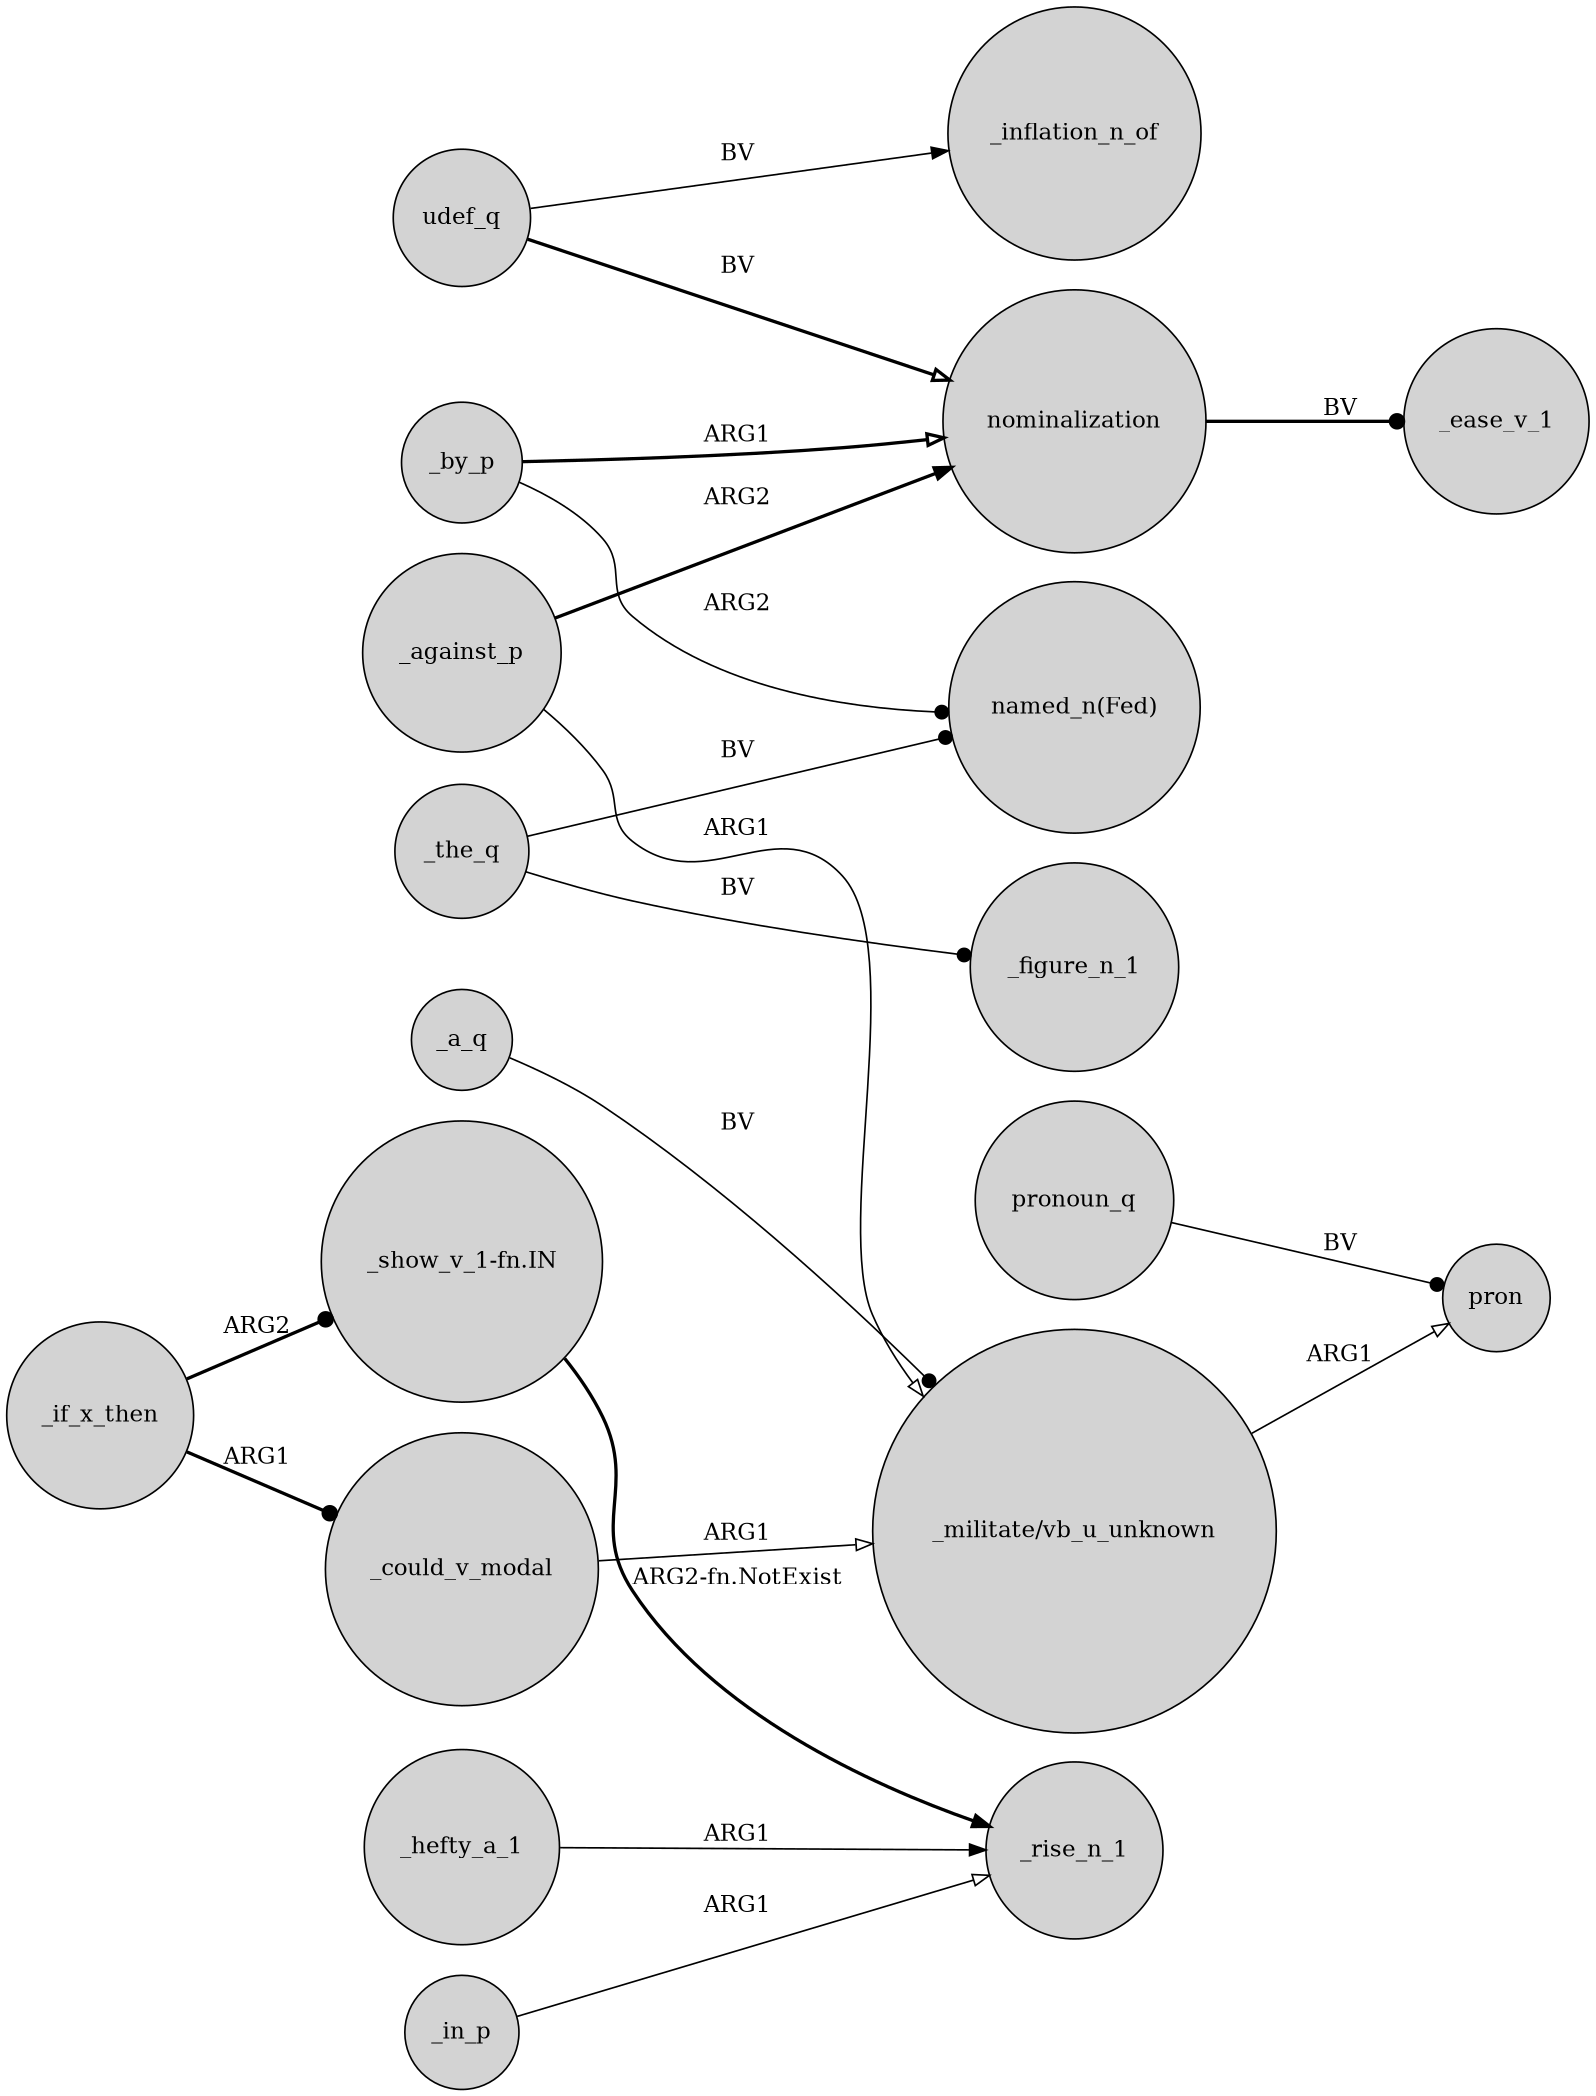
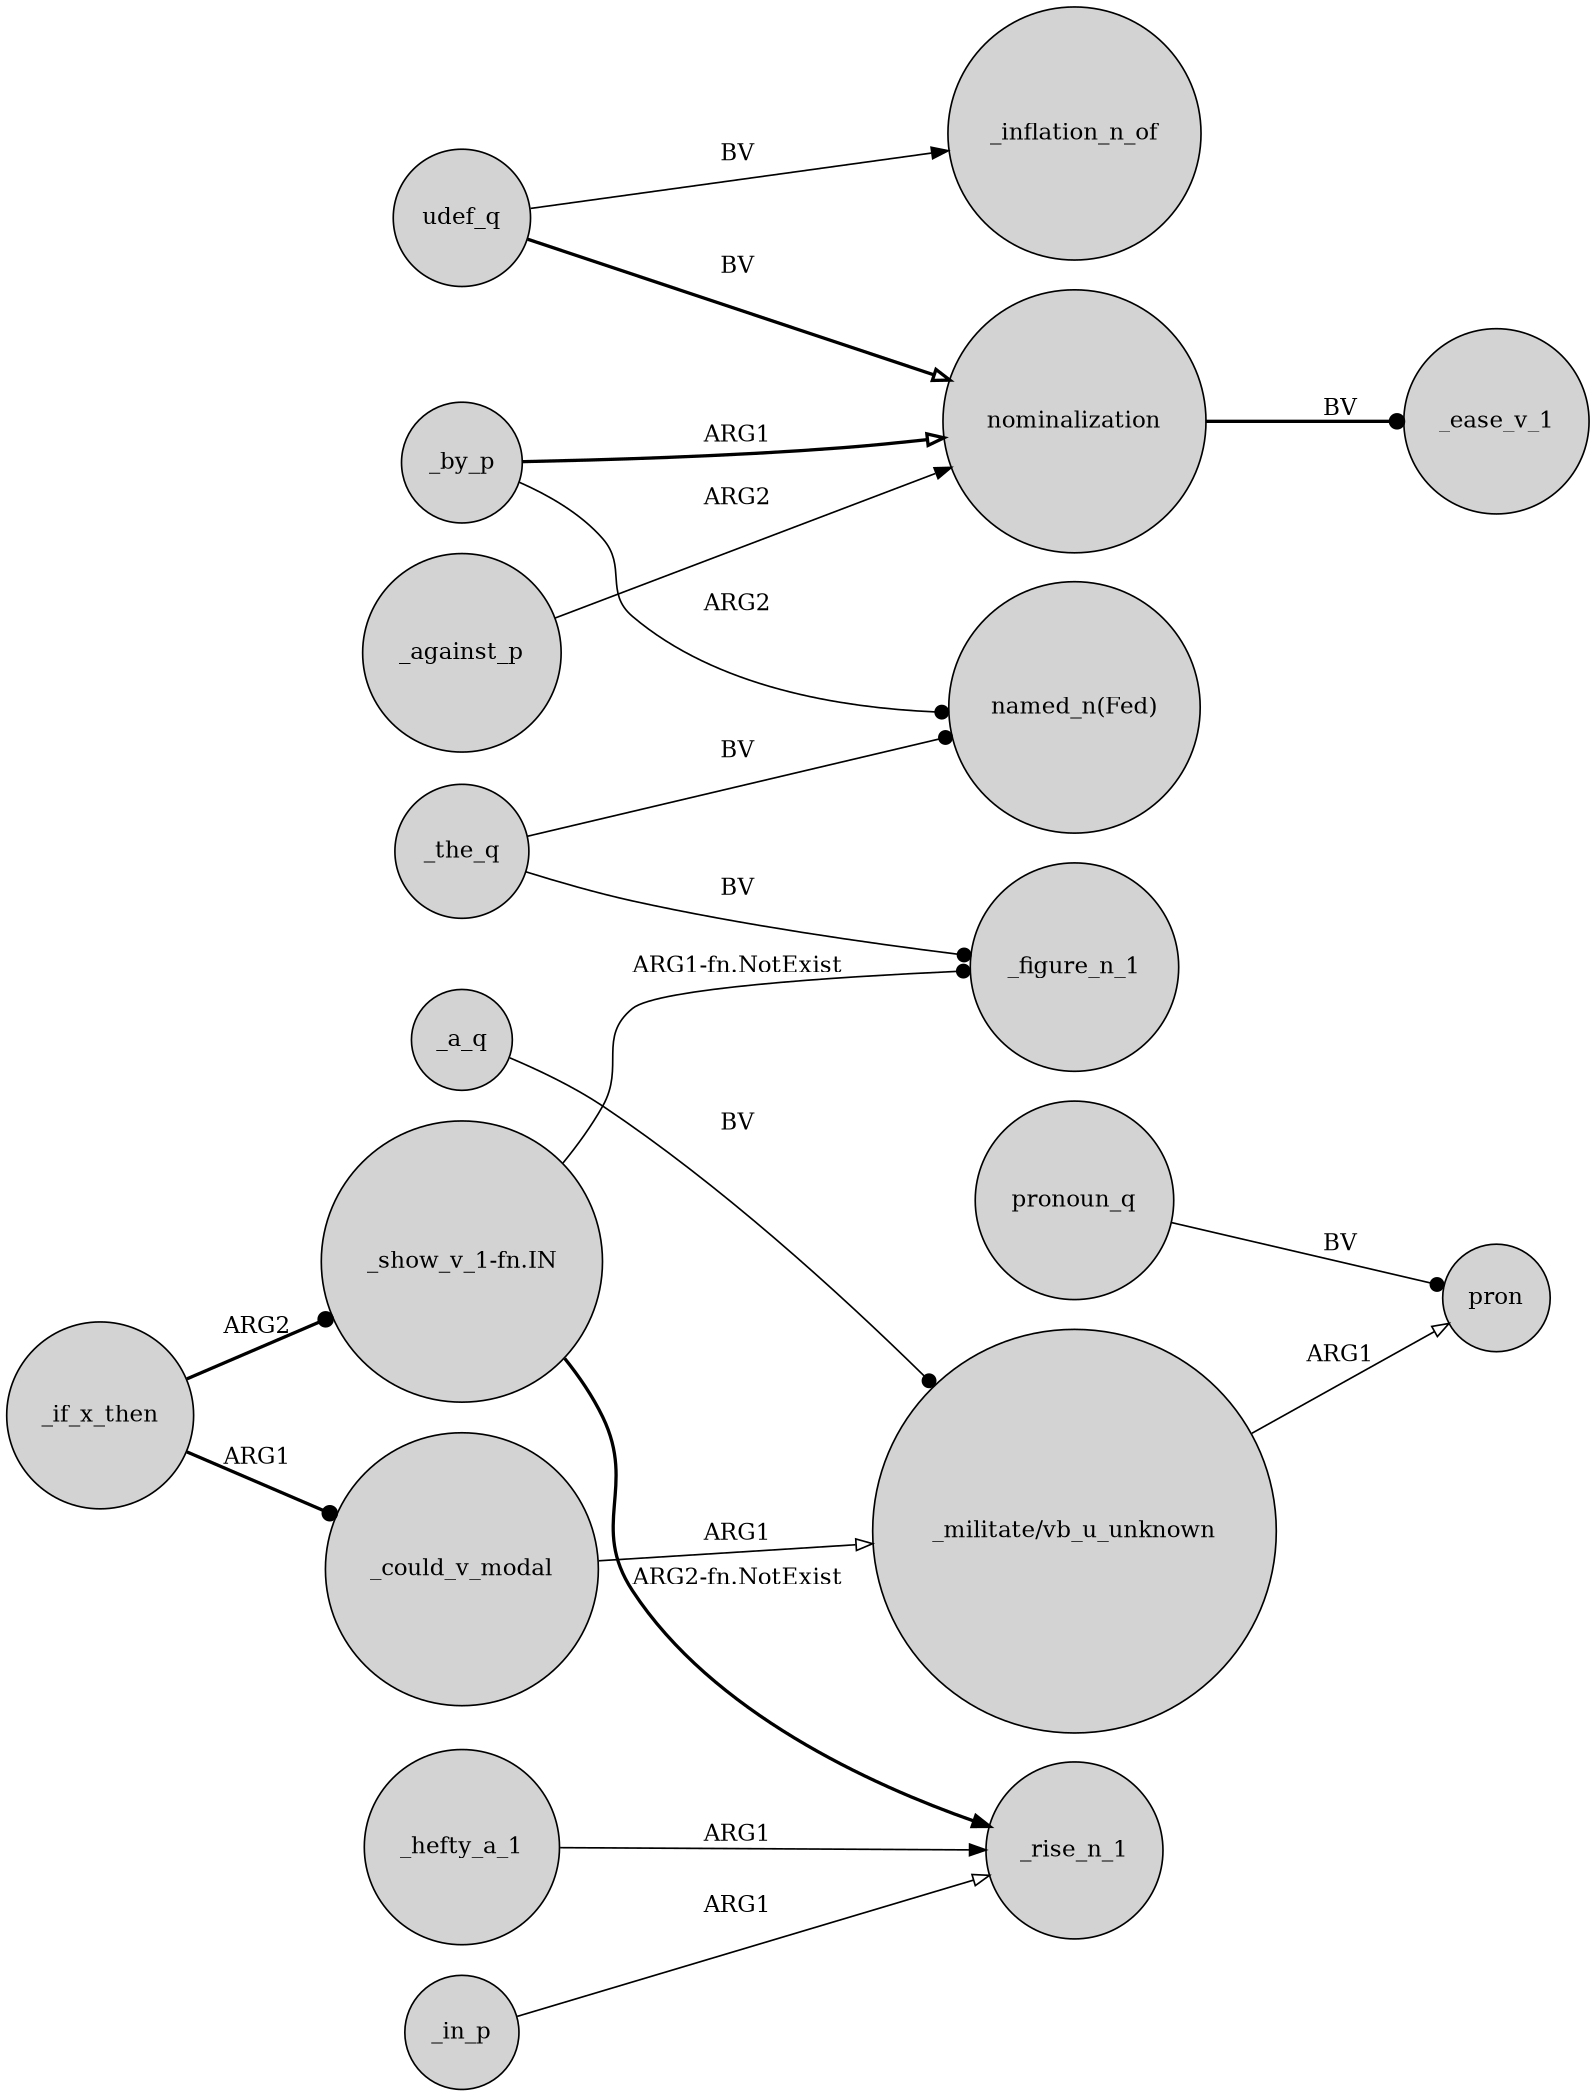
(745, 546) -> (745, 546)
(862, 917) -> none
none -> (706, 990)
